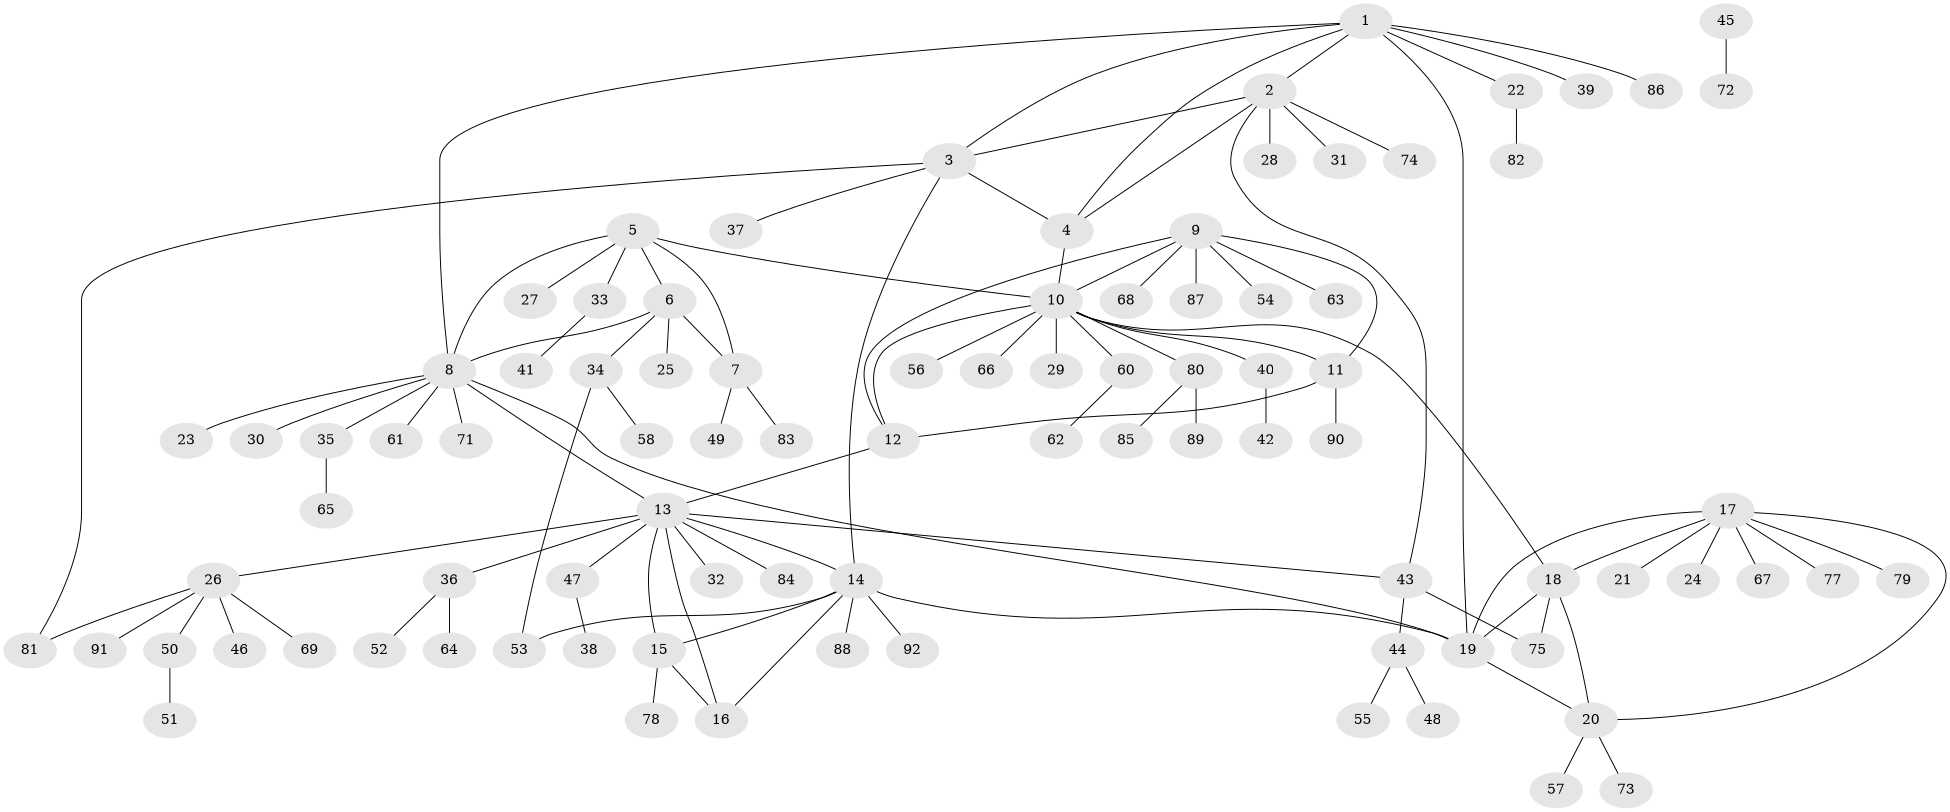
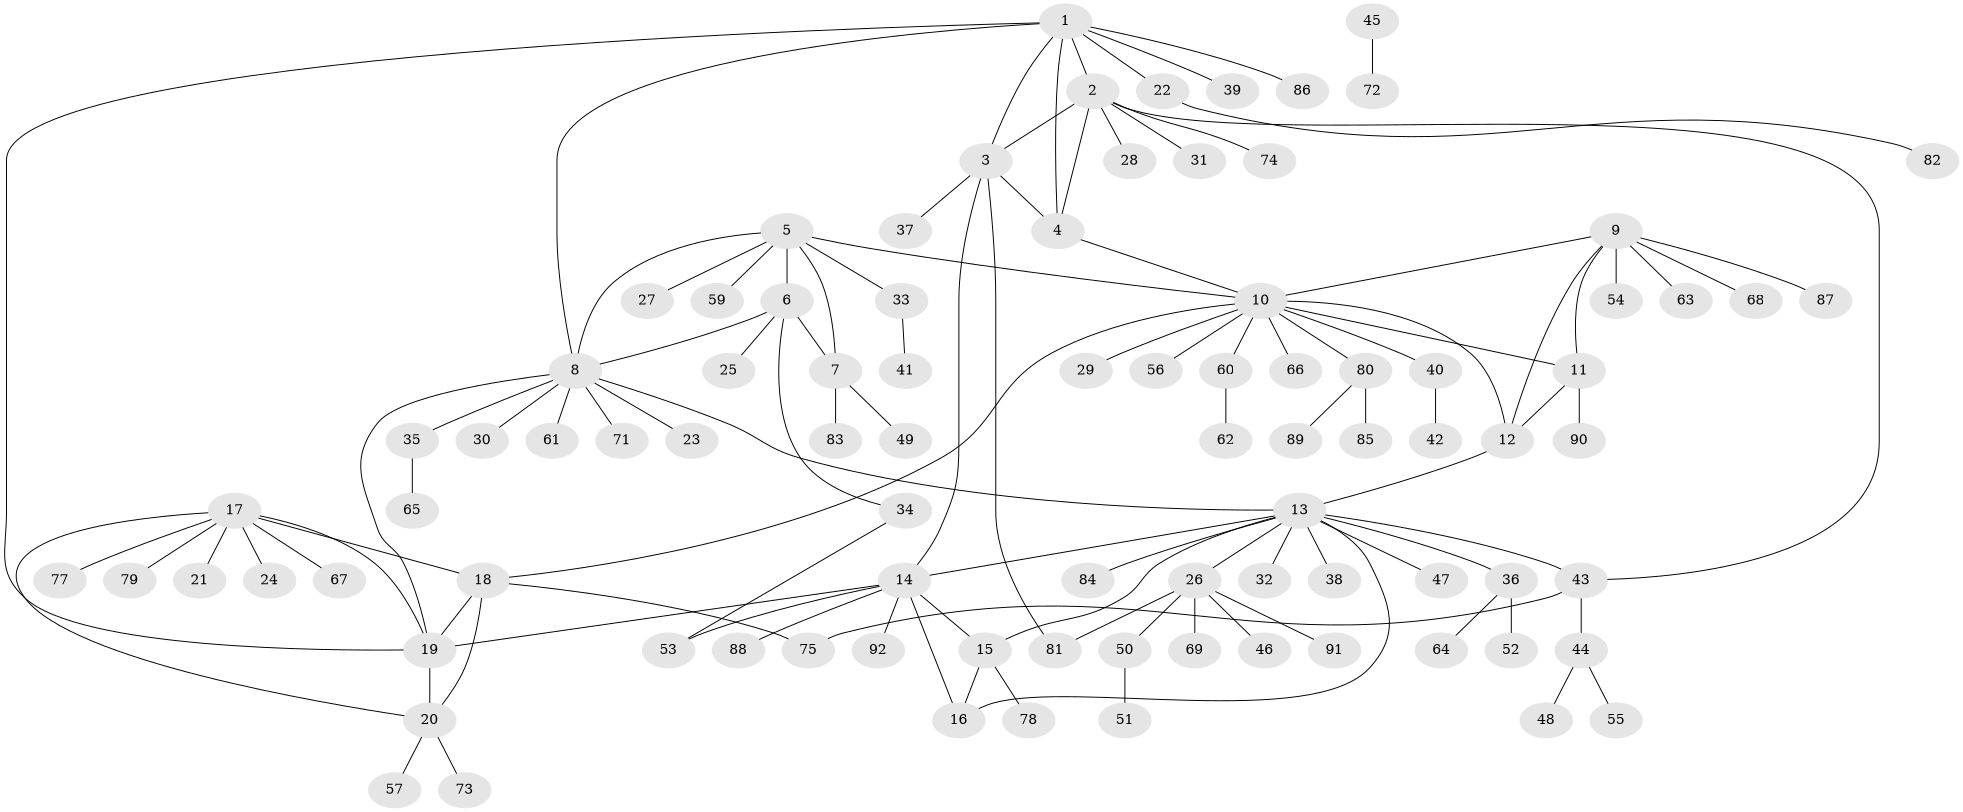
none -> (717, 301)
(647, 441) -> none
(581, 615) -> (1317, 546)
